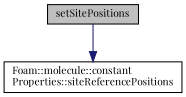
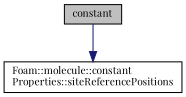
(93, 14) -> (93, 14)
